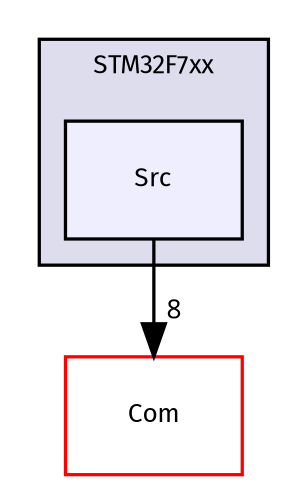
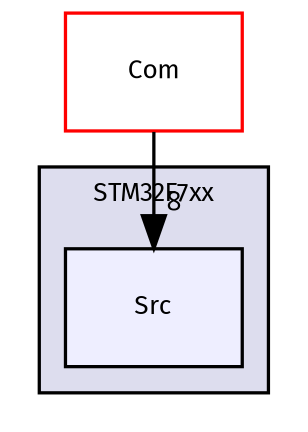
(154, 286) -> (154, 188)
